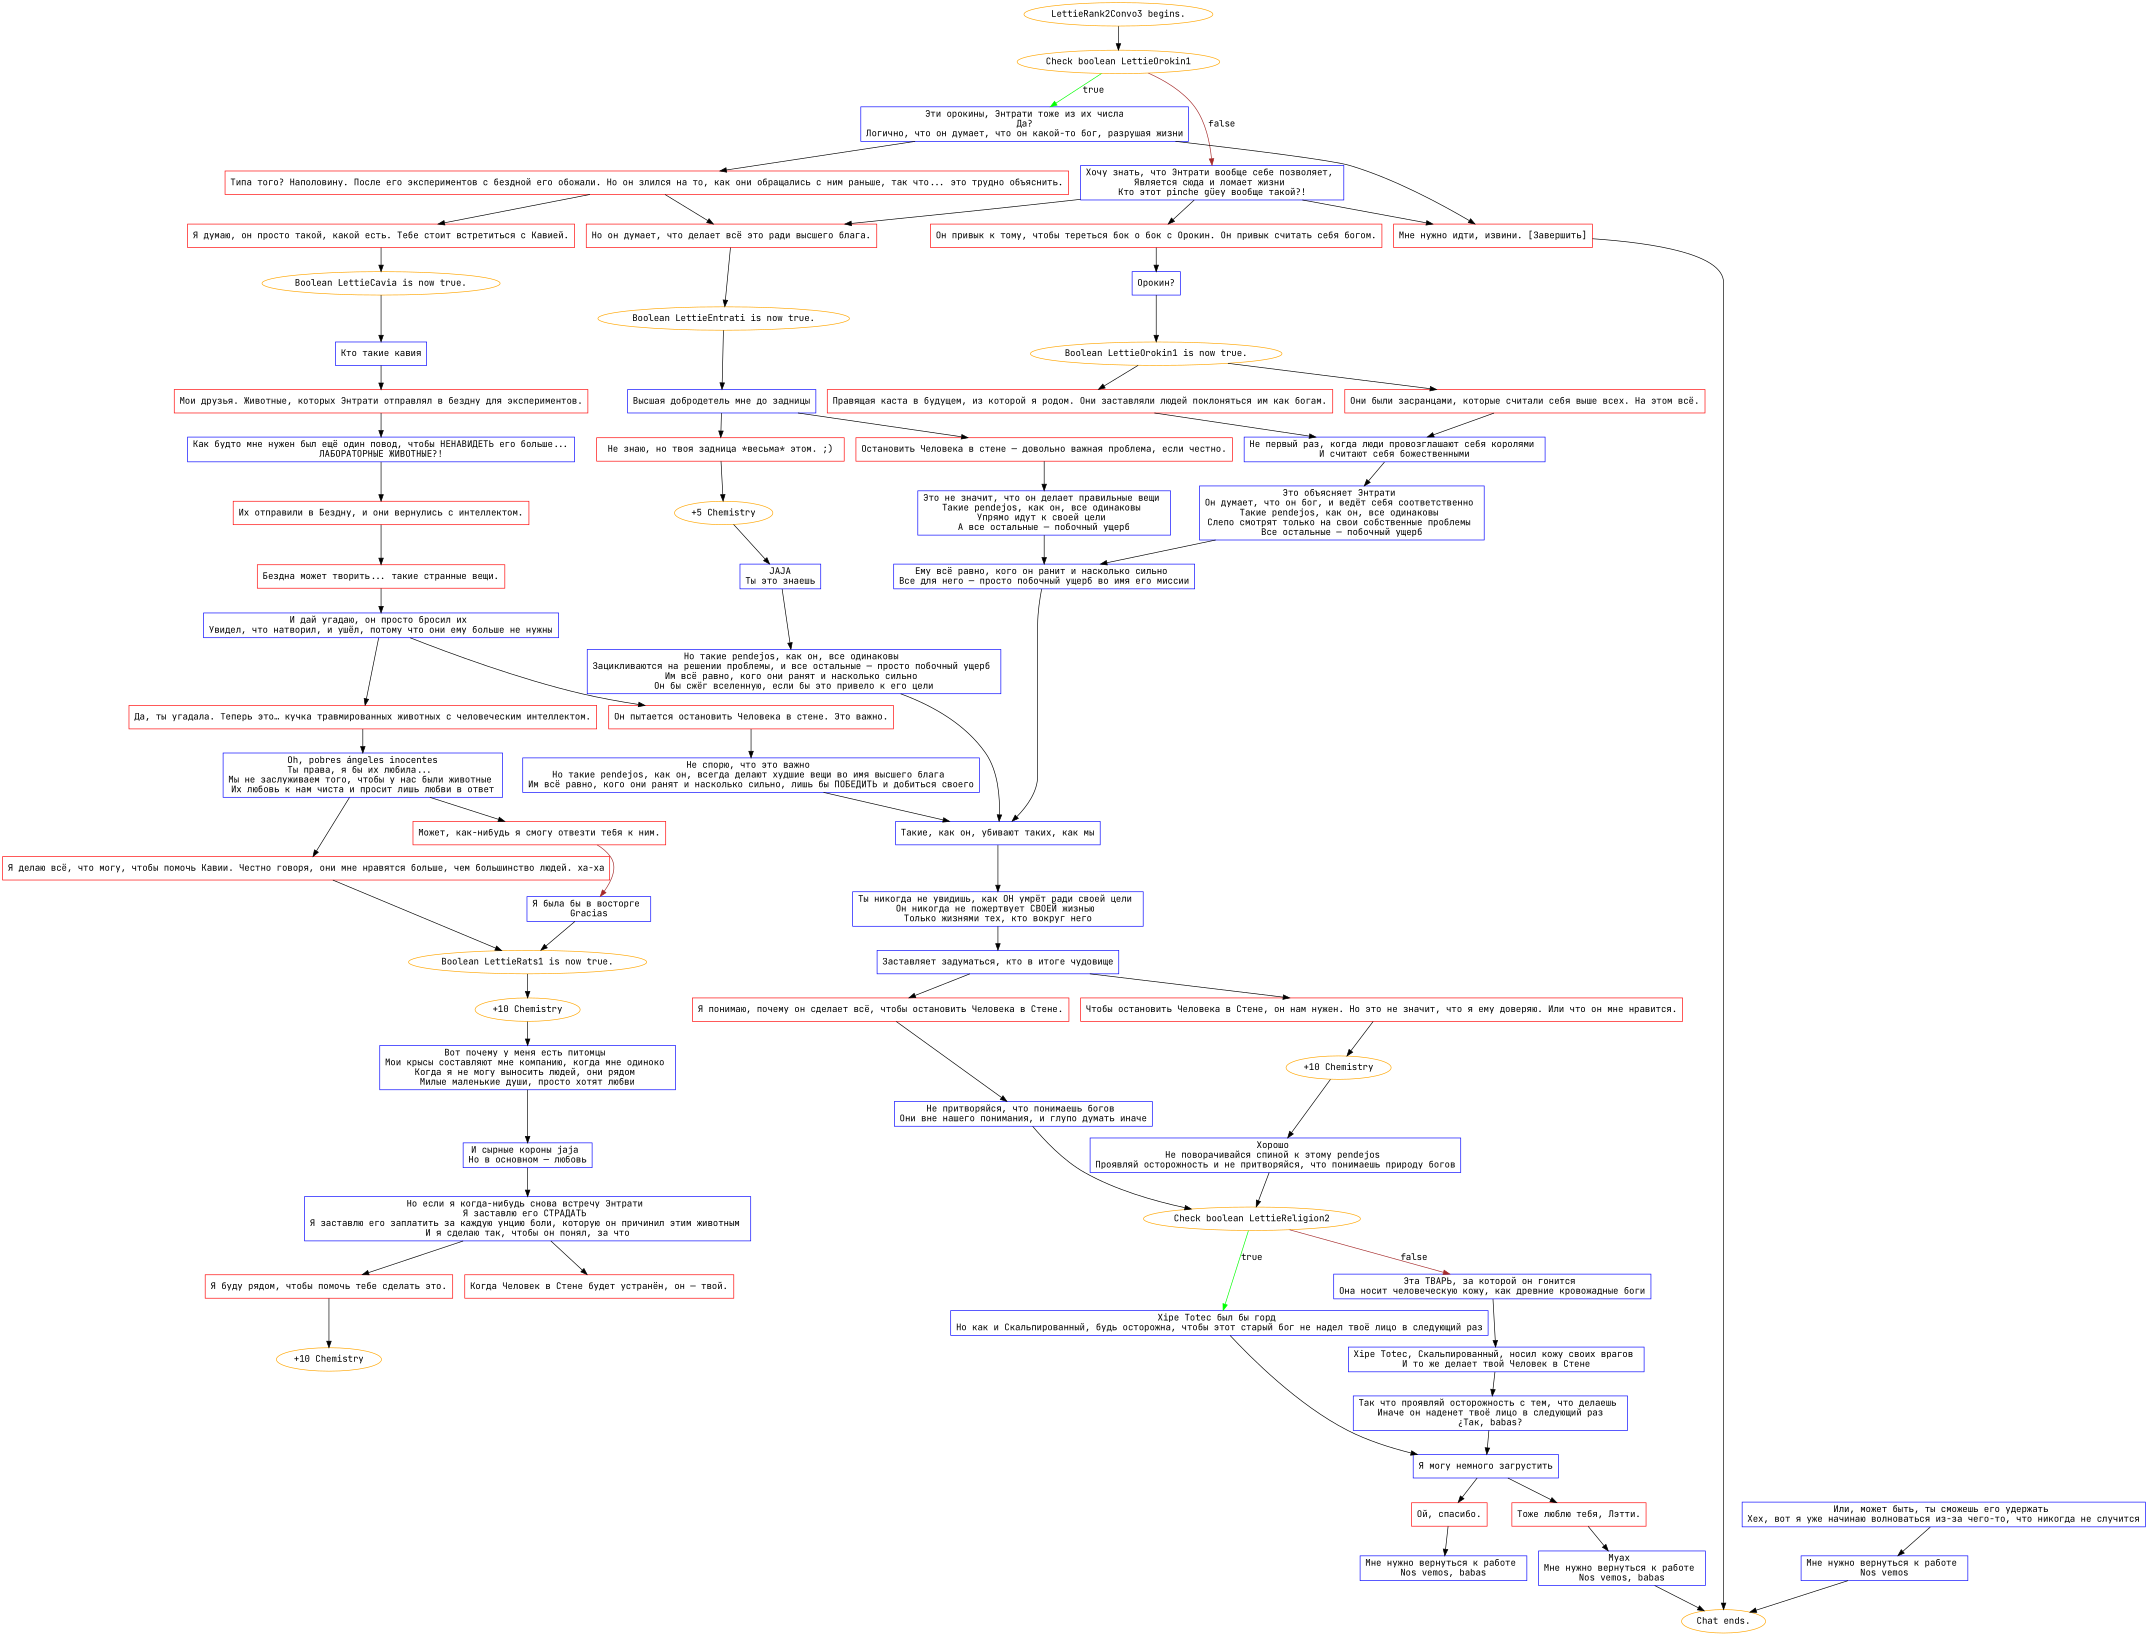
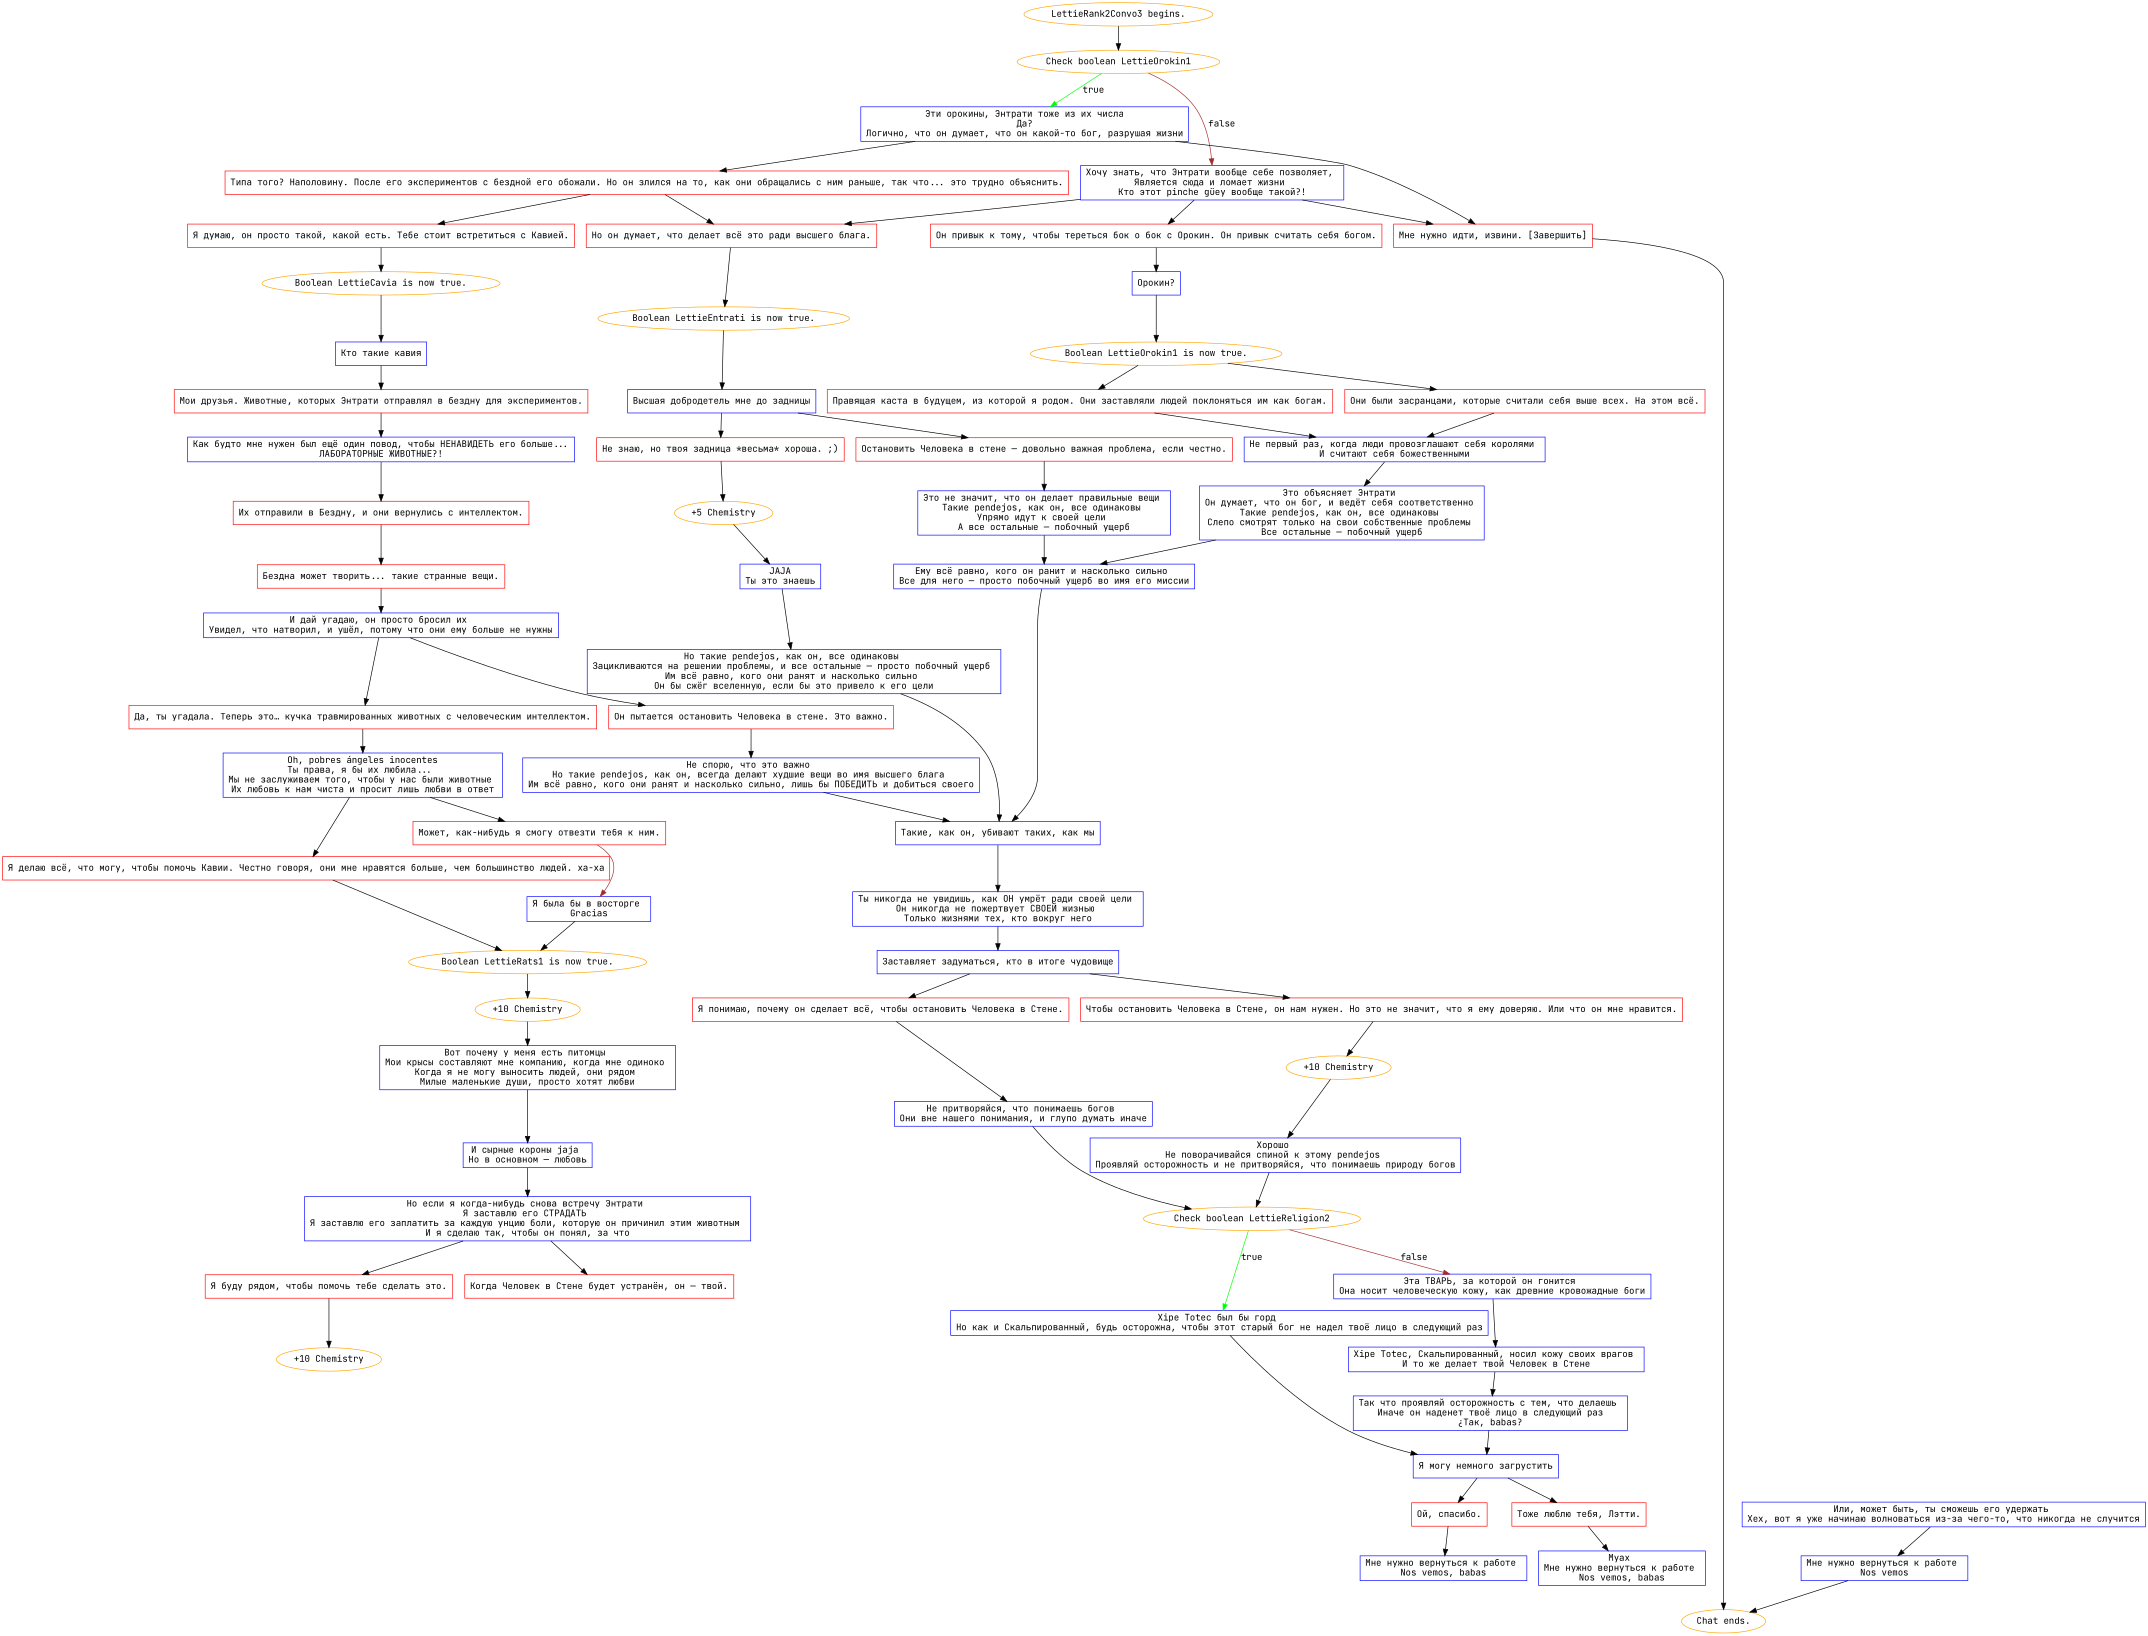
(720, 449) -> (720, 449)
(1677, 1597) -> none
